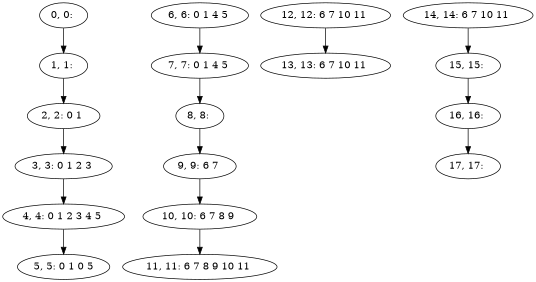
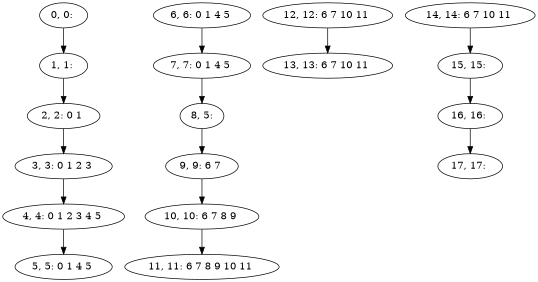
(200, 116) -> (202, 116)
(64, 267) -> (64, 267)
